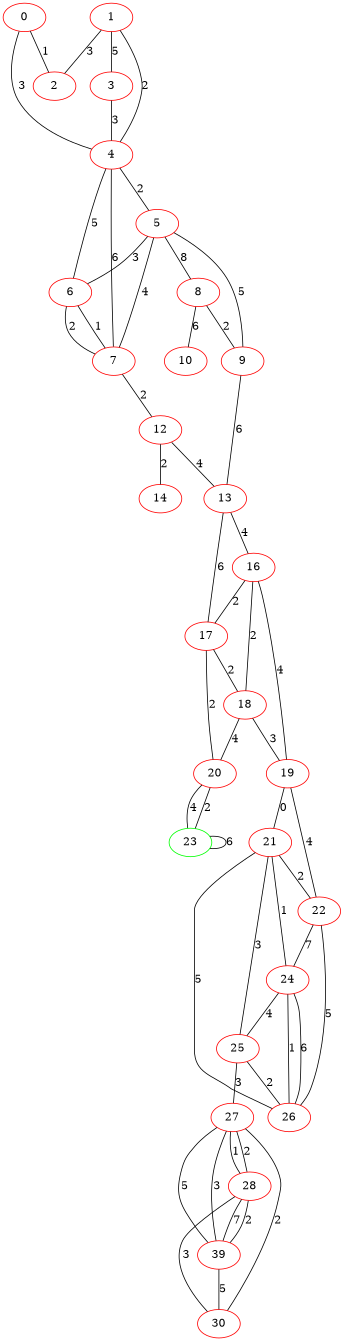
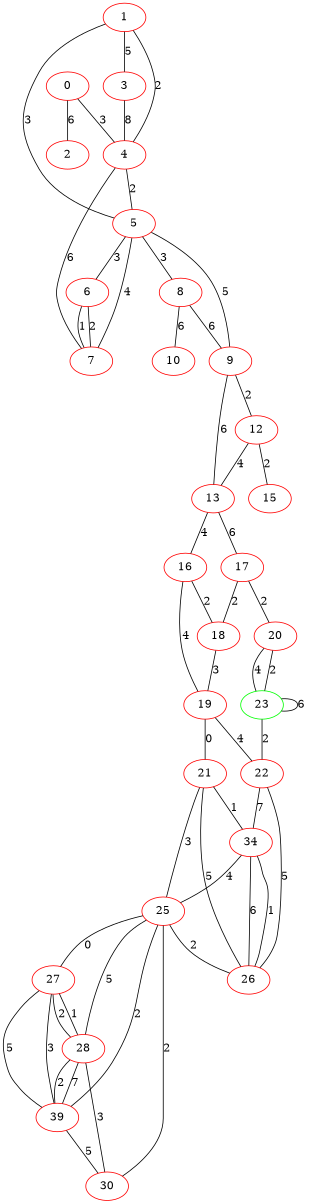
(46, 52) -> (72, 121)
(83, 52) -> (24, 125)
(115, 121) -> (128, 121)
(88, 223) -> none
(184, 258) -> (164, 258)
(227, 327) -> (212, 327)
(137, 395) -> (243, 396)
(160, 499) -> (270, 499)
(230, 602) -> none
(230, 739) -> none
(295, 877) -> (262, 739)
none -> (104, 970)
(288, 980) -> (251, 842)
none -> (130, 1024)
(239, 1083) -> (88, 946)
(273, 1219) -> (163, 1059)
